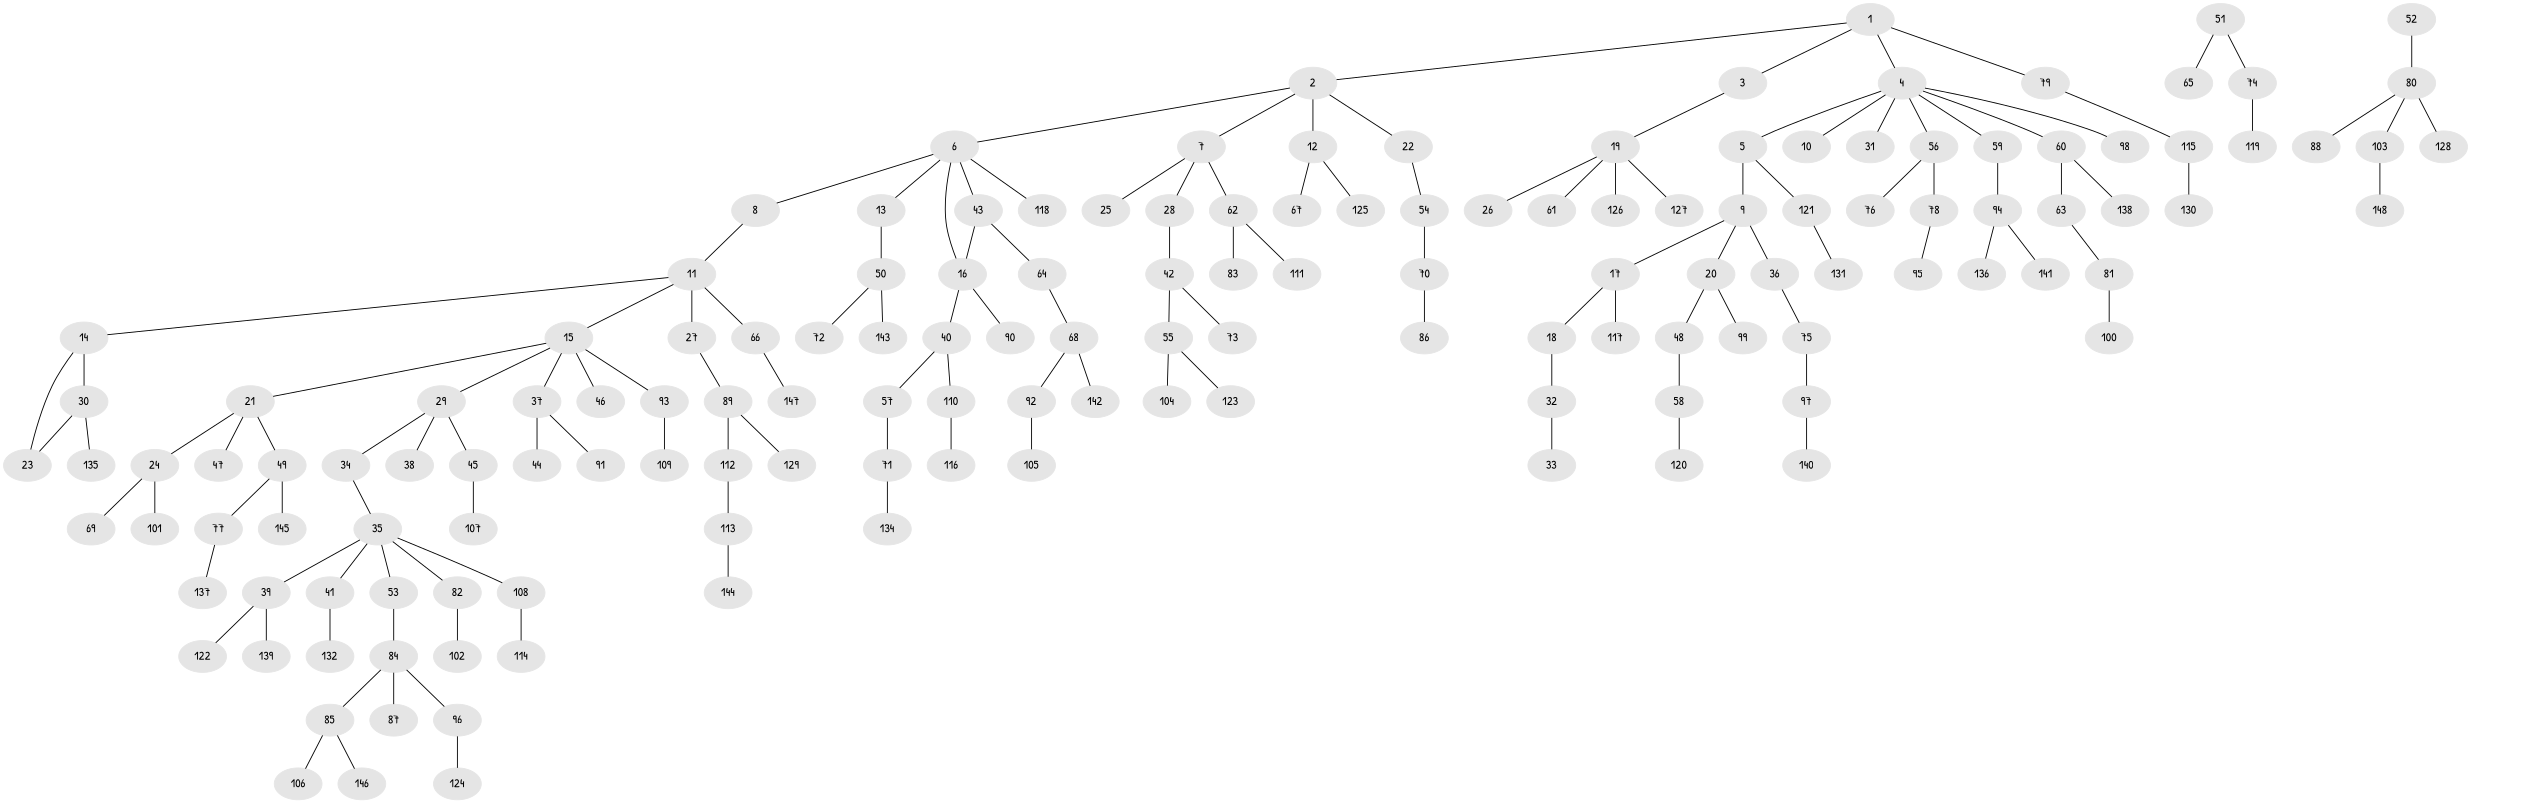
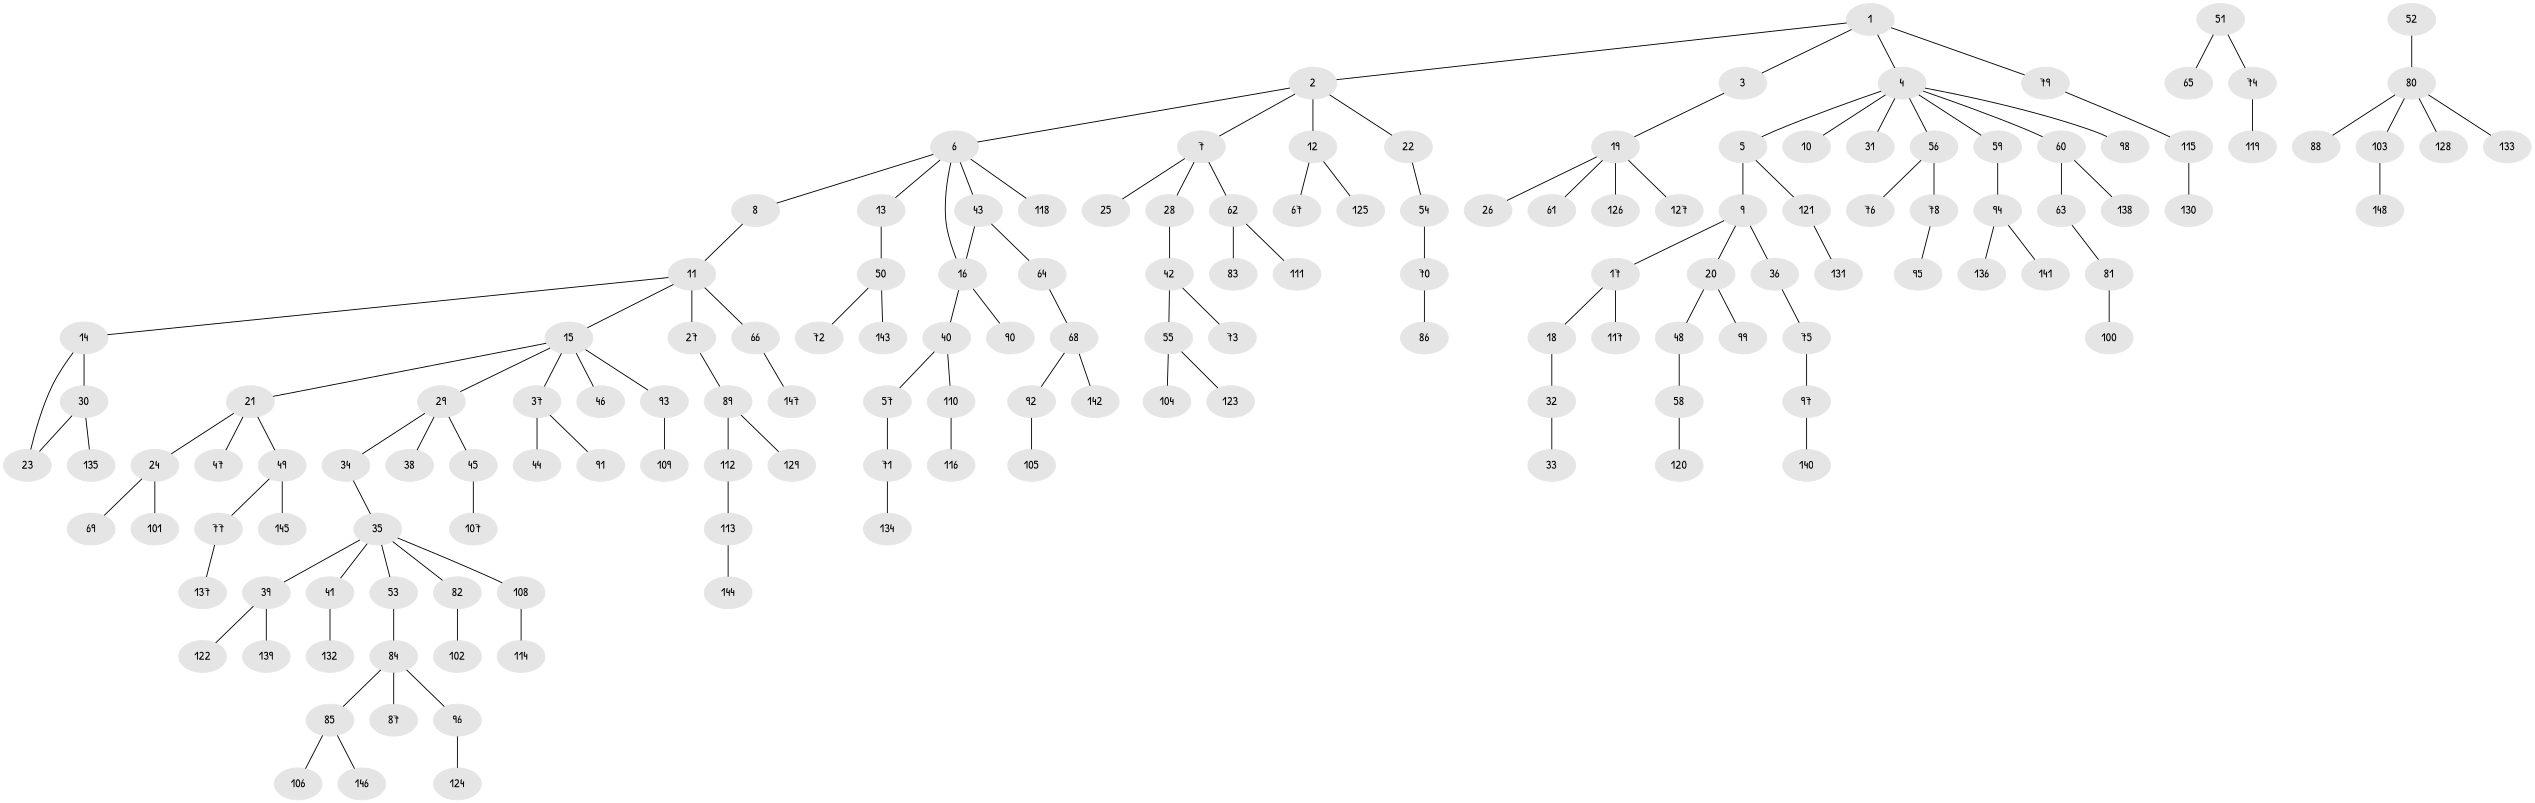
none -> (2507, 147)
